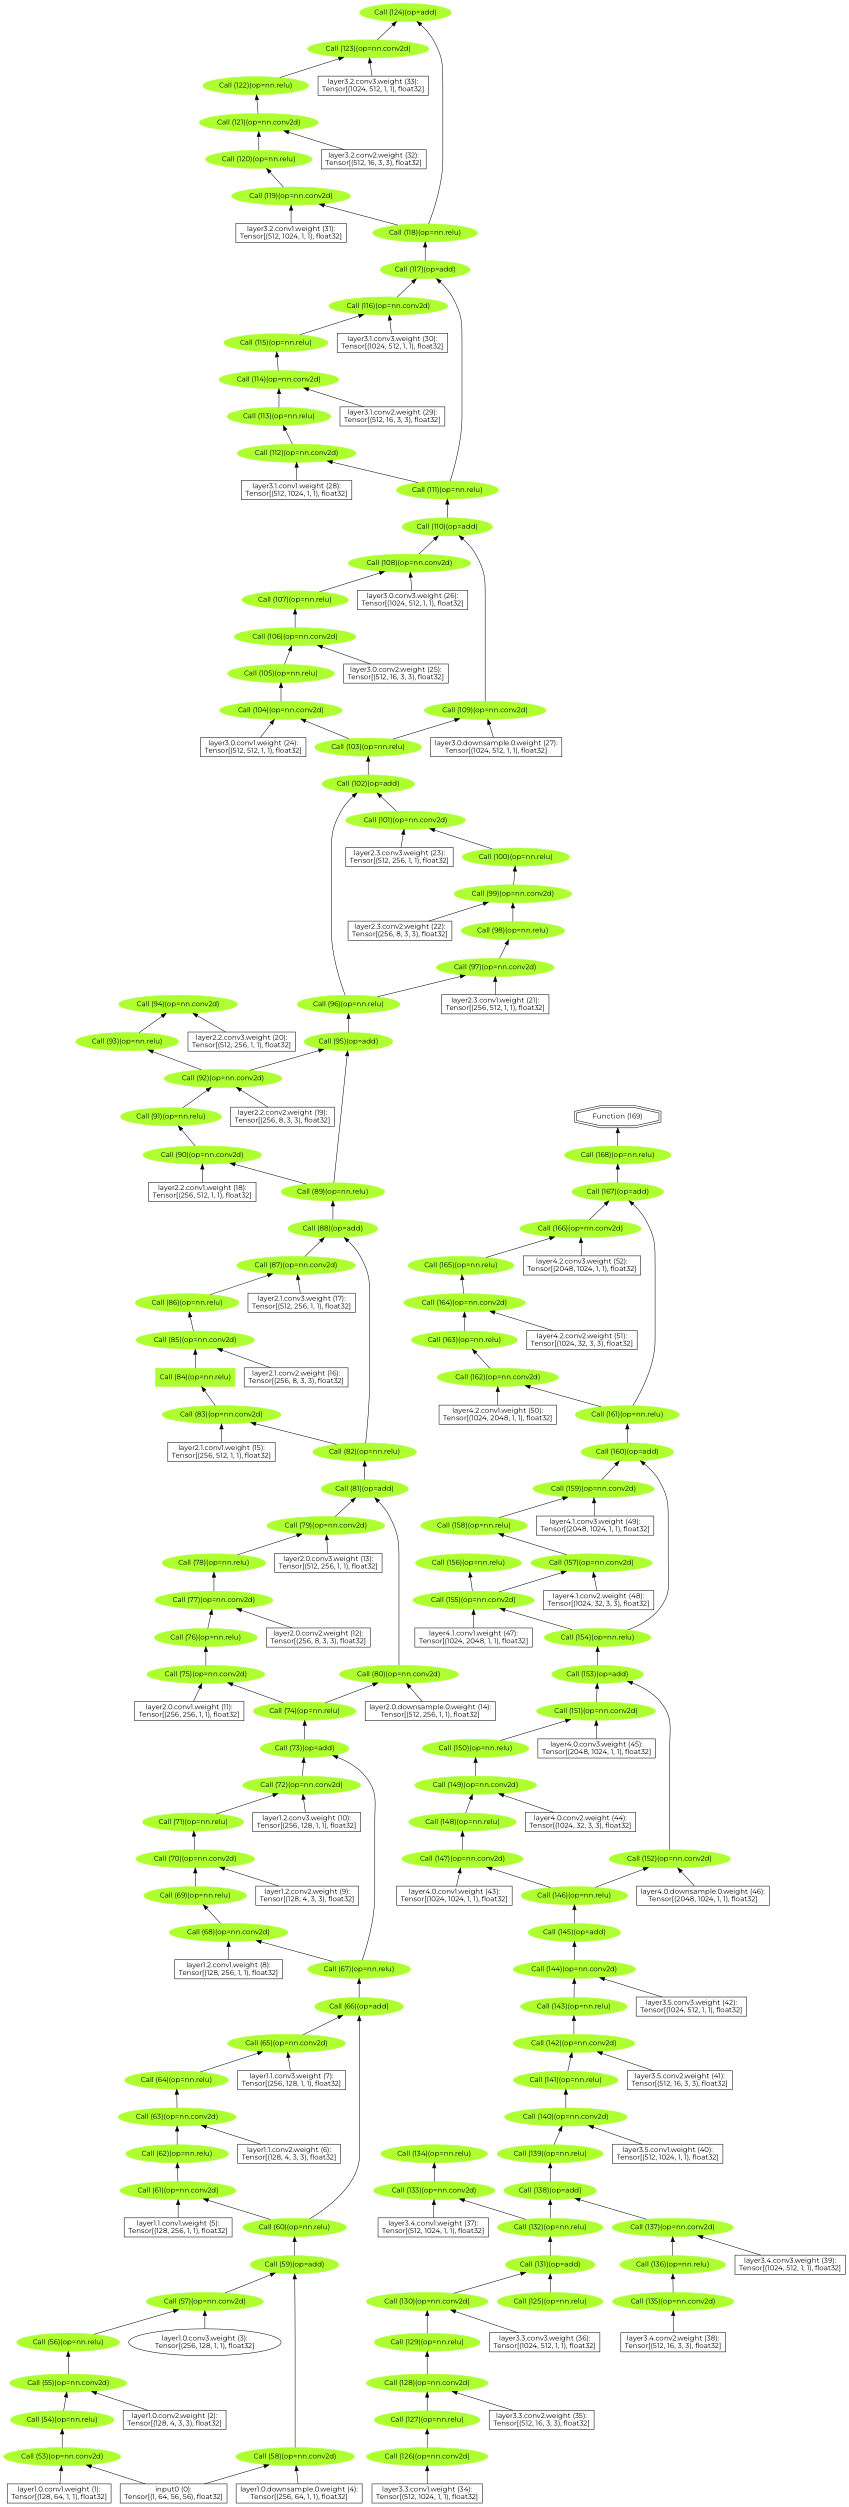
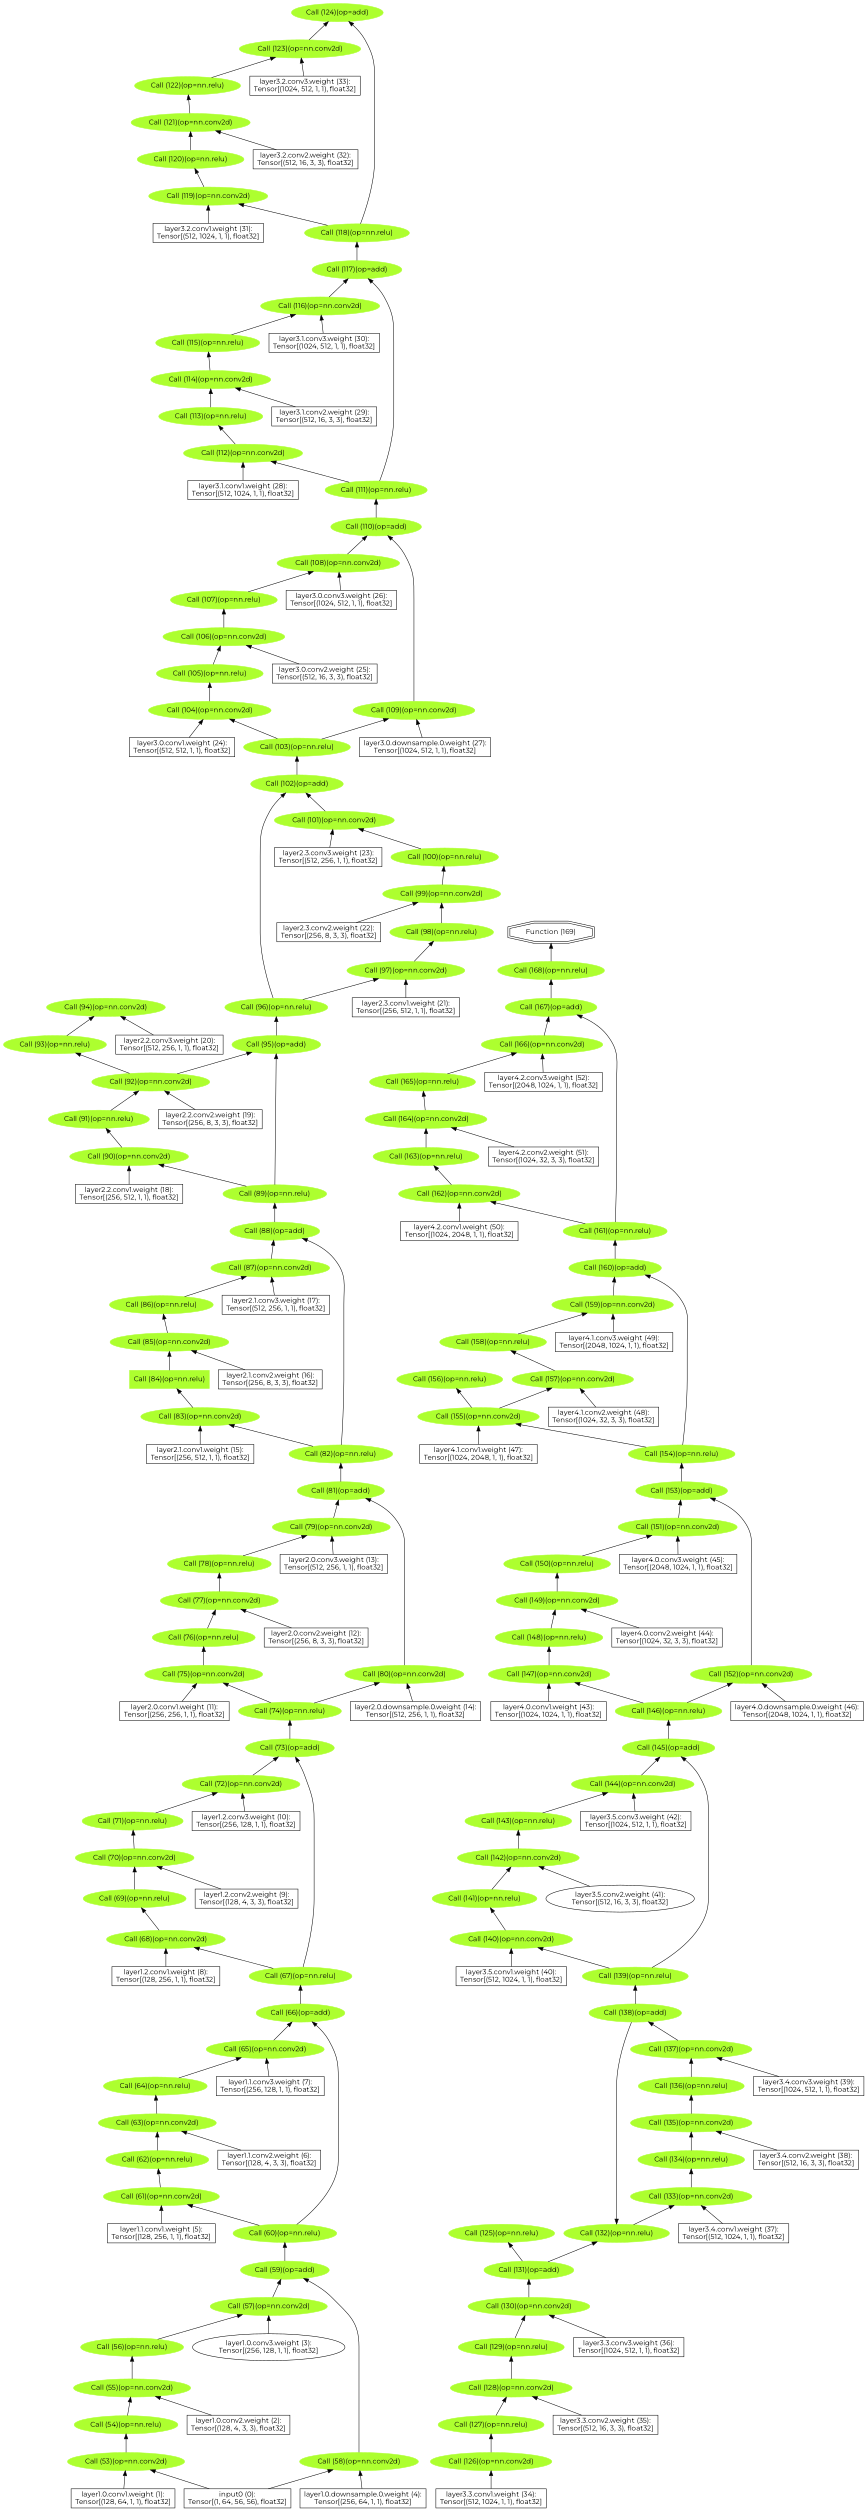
none -> (708, 1872)
(680, 2080) -> (620, 1899)
none -> (691, 2144)
(550, 2211) -> (617, 2120)
(550, 2286) -> (517, 2254)
